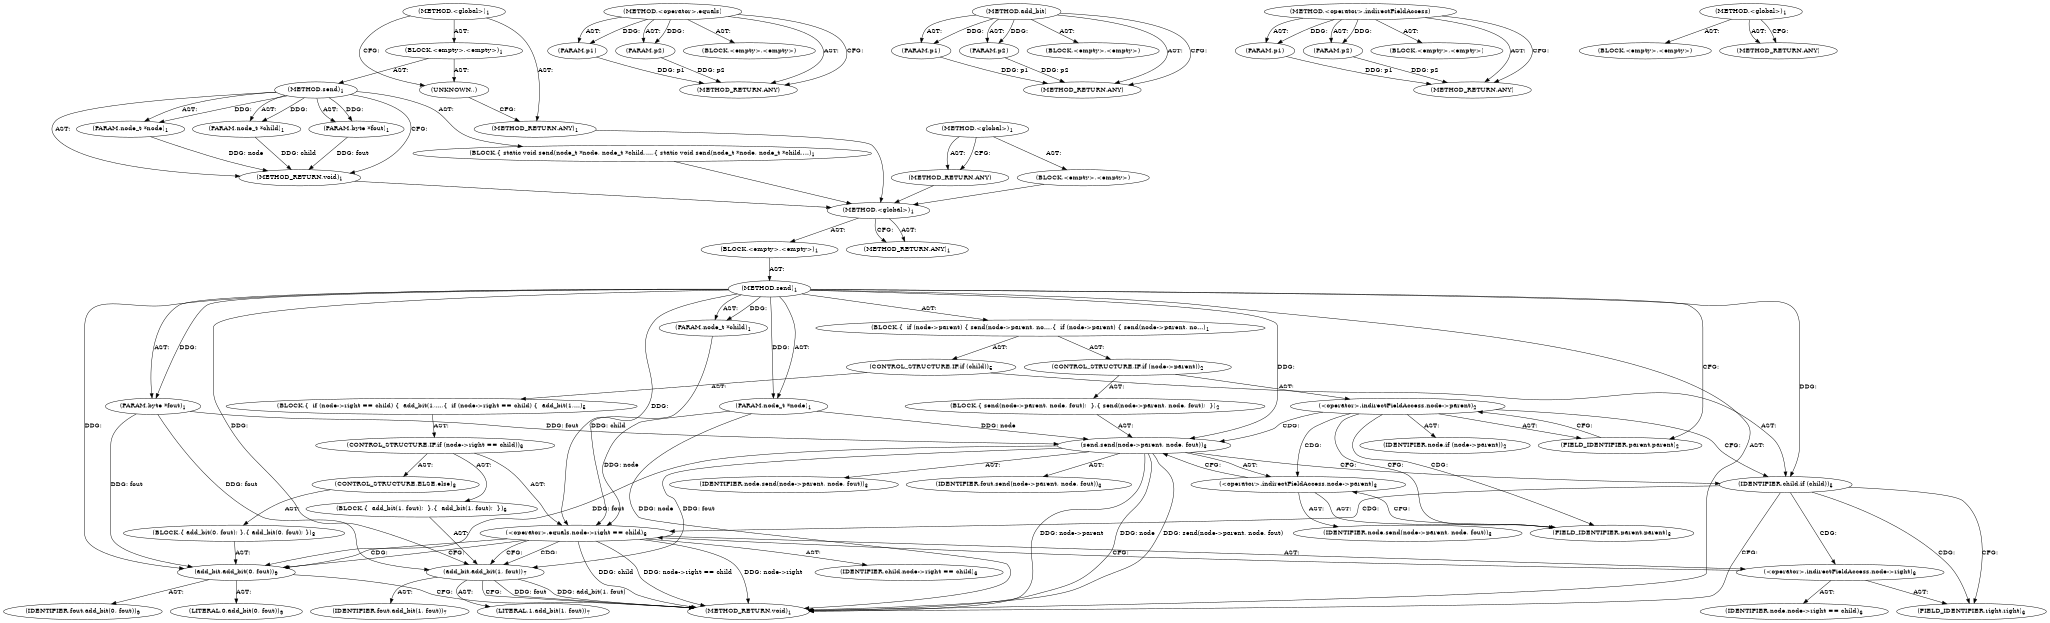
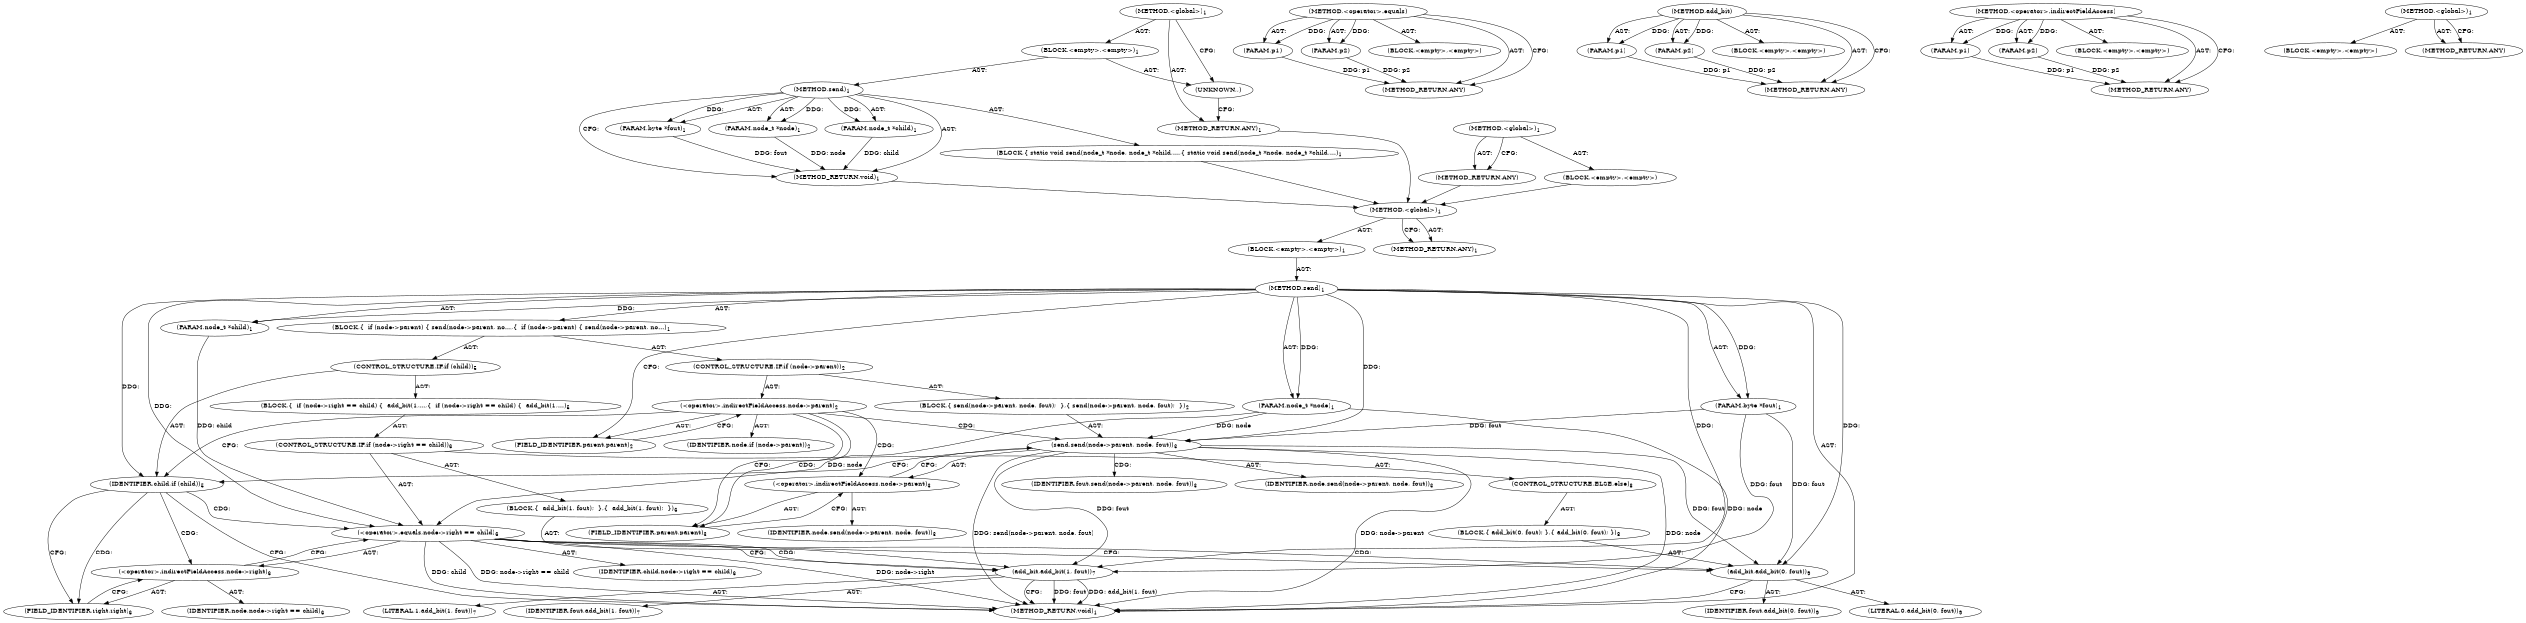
(1098, 465) -> (1124, 465)
none -> (111, 589)
